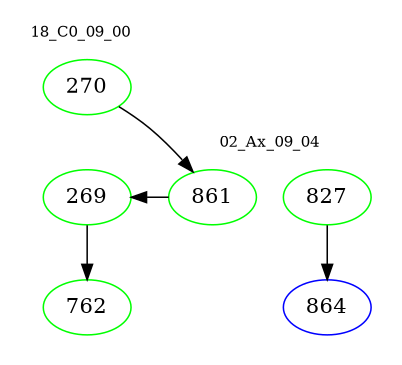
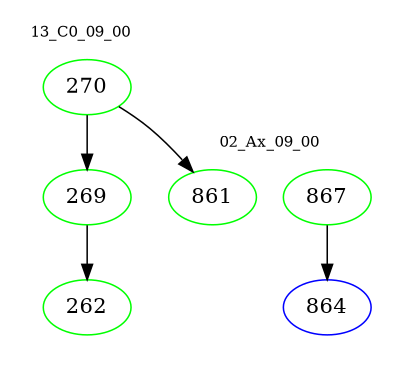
(81, 33) -> (81, 33)
(270, 143) -> (270, 143)
(158, 197) -> (87, 135)
(327, 197) -> (327, 197)
(87, 307) -> (87, 307)
